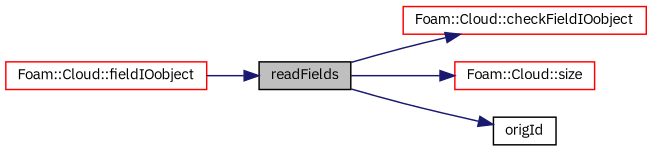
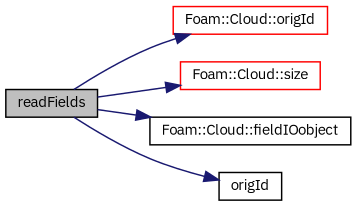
(525, 20) -> (250, 20)
(106, 76) -> (250, 131)
(225, 76) -> (117, 112)
